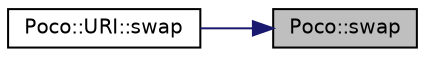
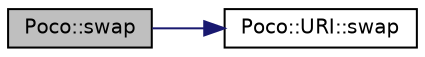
(227, 28) -> (178, 28)
